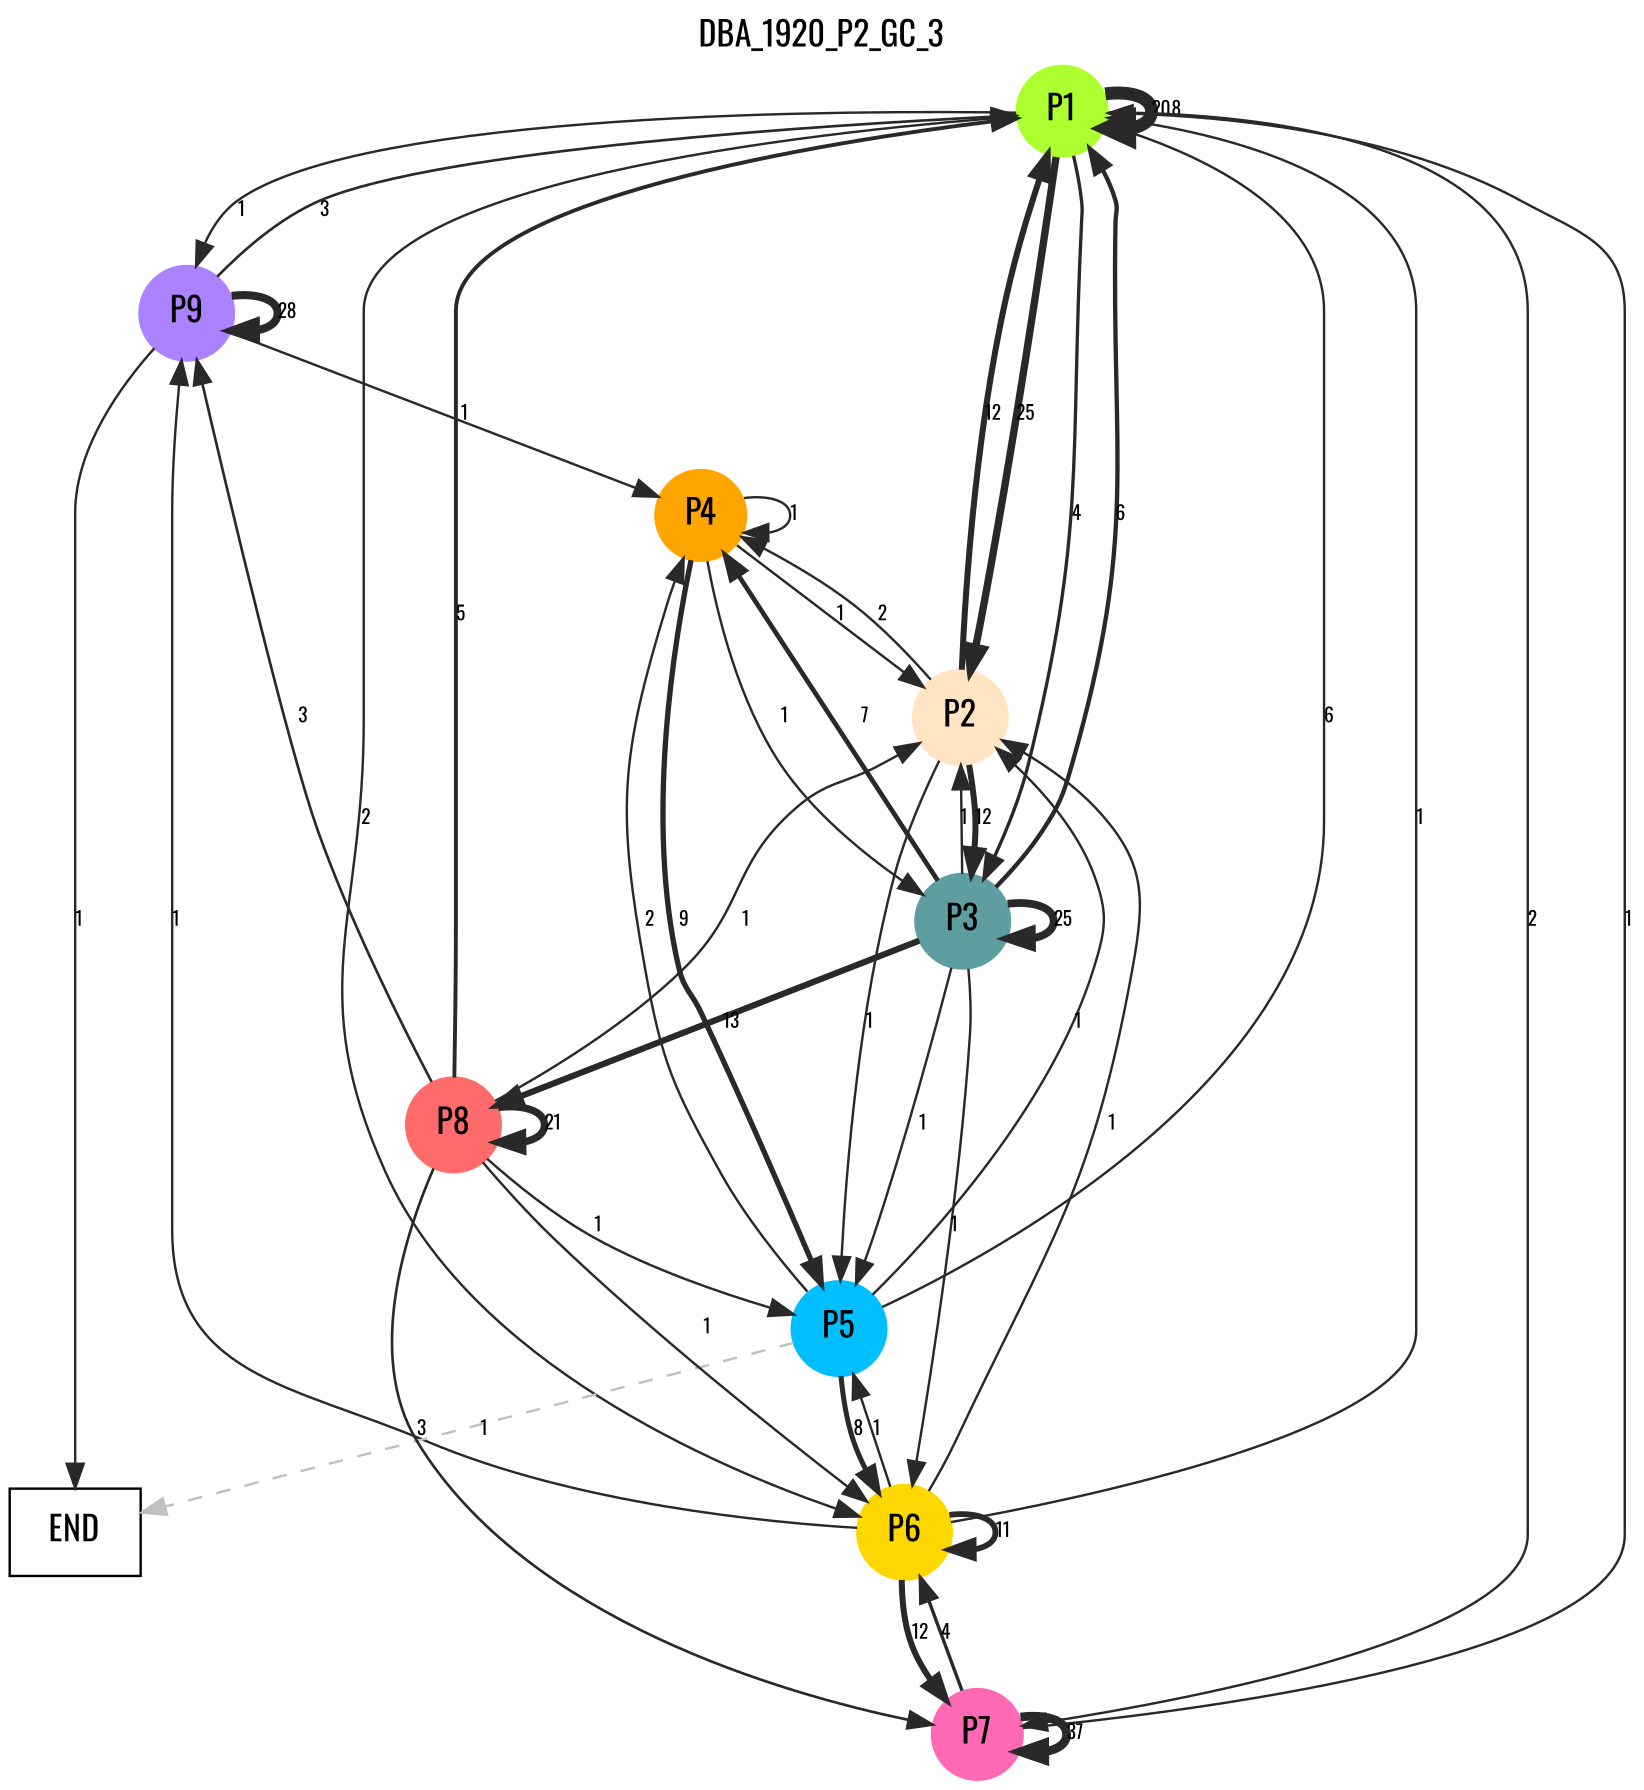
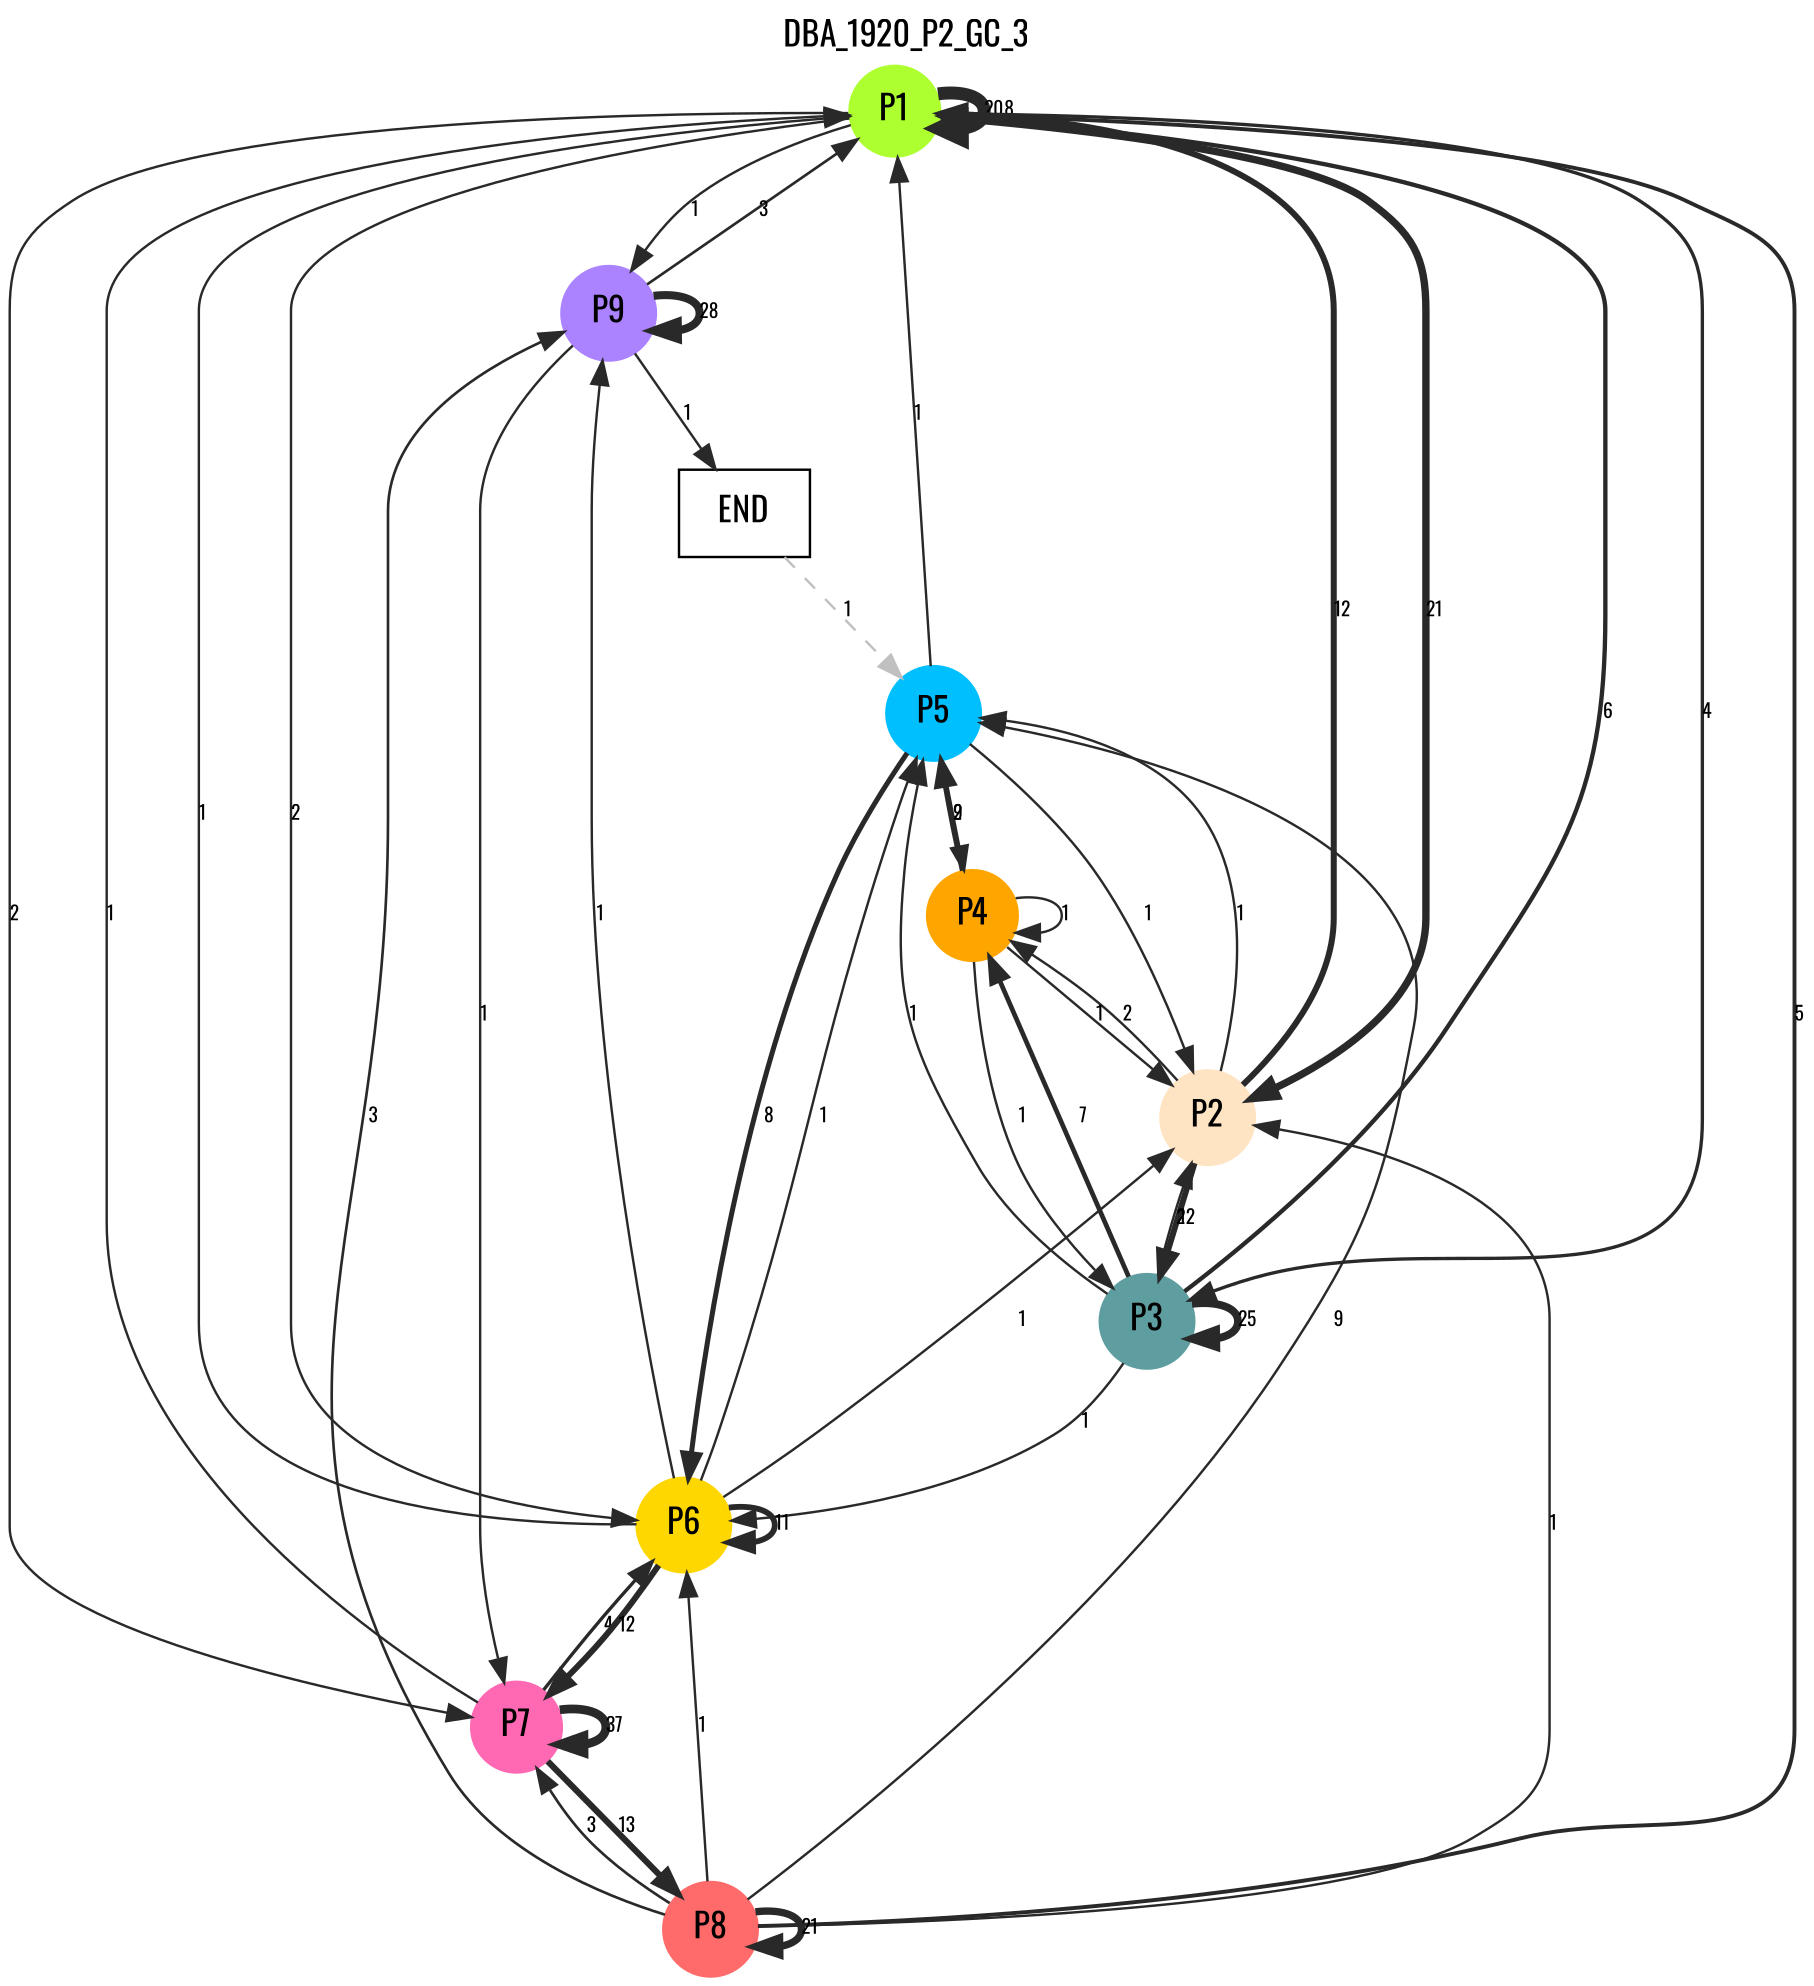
(433, 410) -> (480, 988)
(1026, 415) -> (1434, 612)
(1329, 718) -> (919, 415)
(965, 819) -> (1181, 1219)
(729, 1015) -> (604, 1819)
(599, 1227) -> (1339, 1321)
(479, 1425) -> (835, 609)
